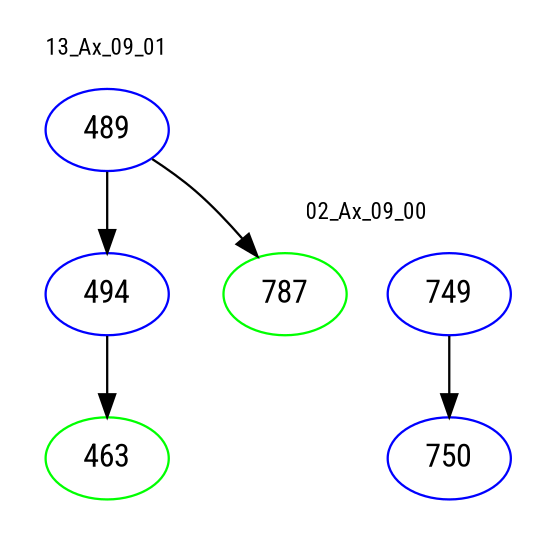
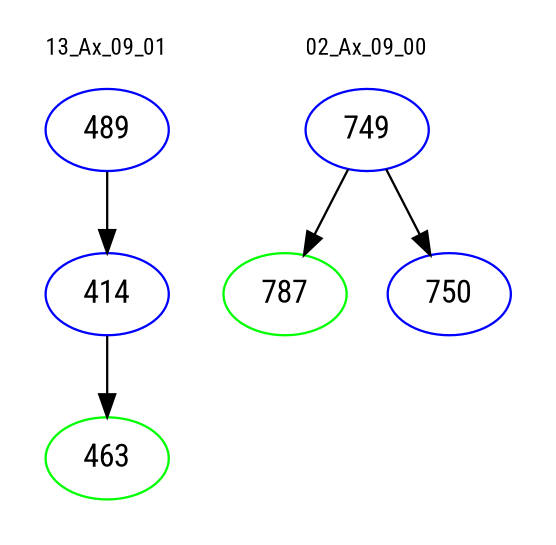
(220, 214) -> (331, 202)
(107, 294) -> (107, 294)
